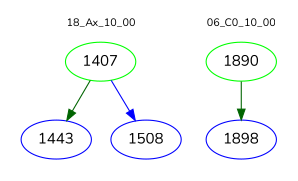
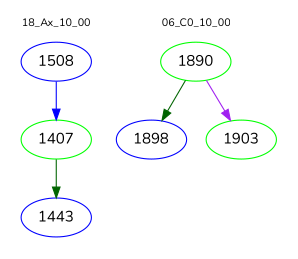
(120, 96) -> (56, 95)
none -> (241, 140)
